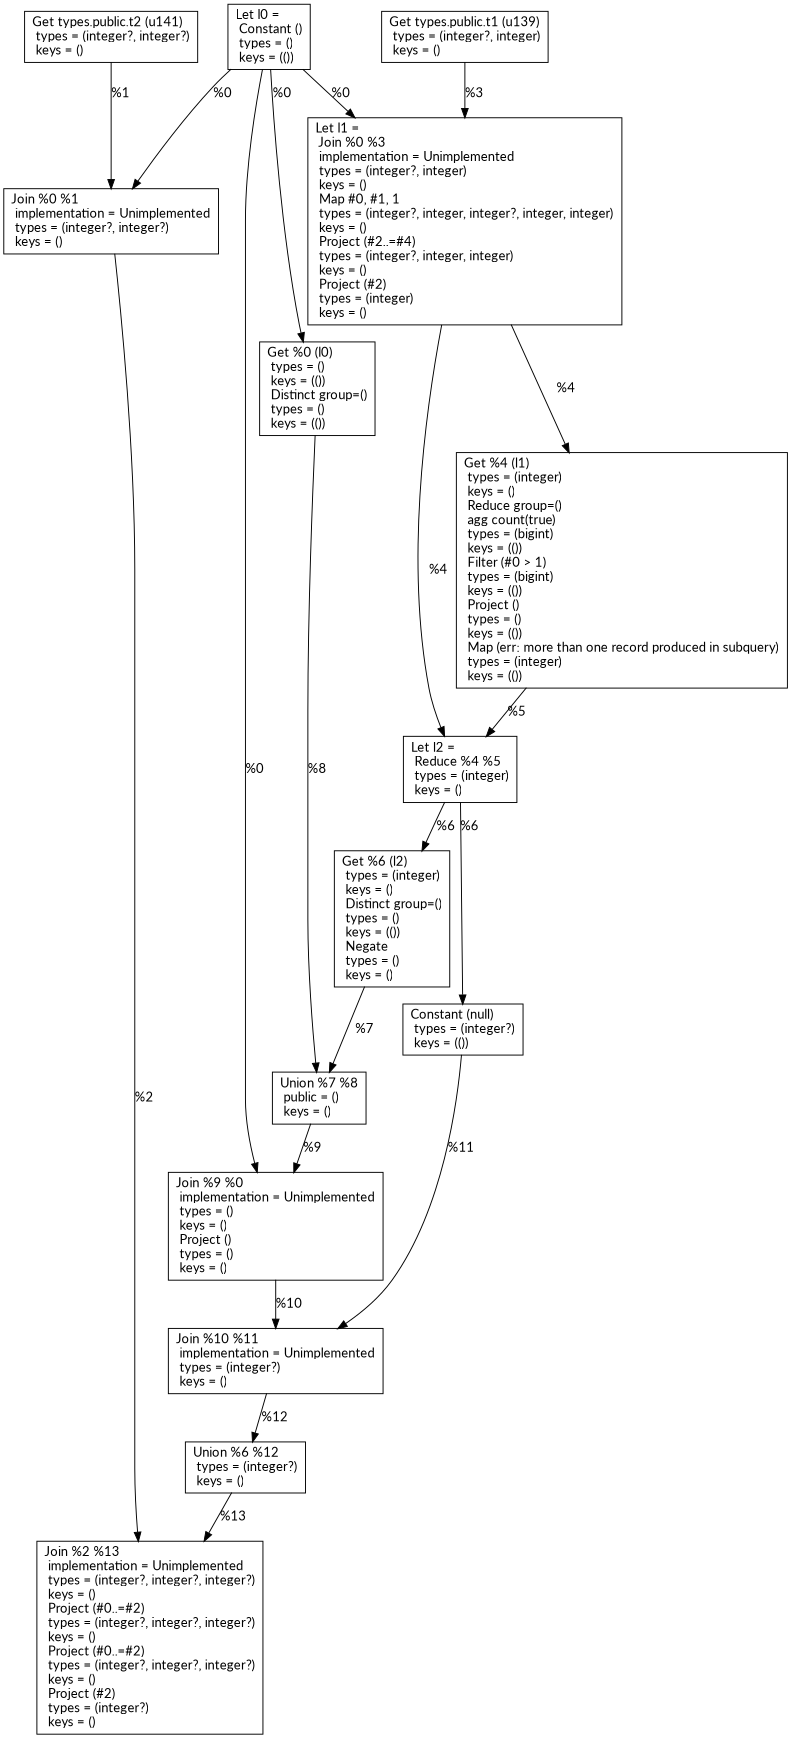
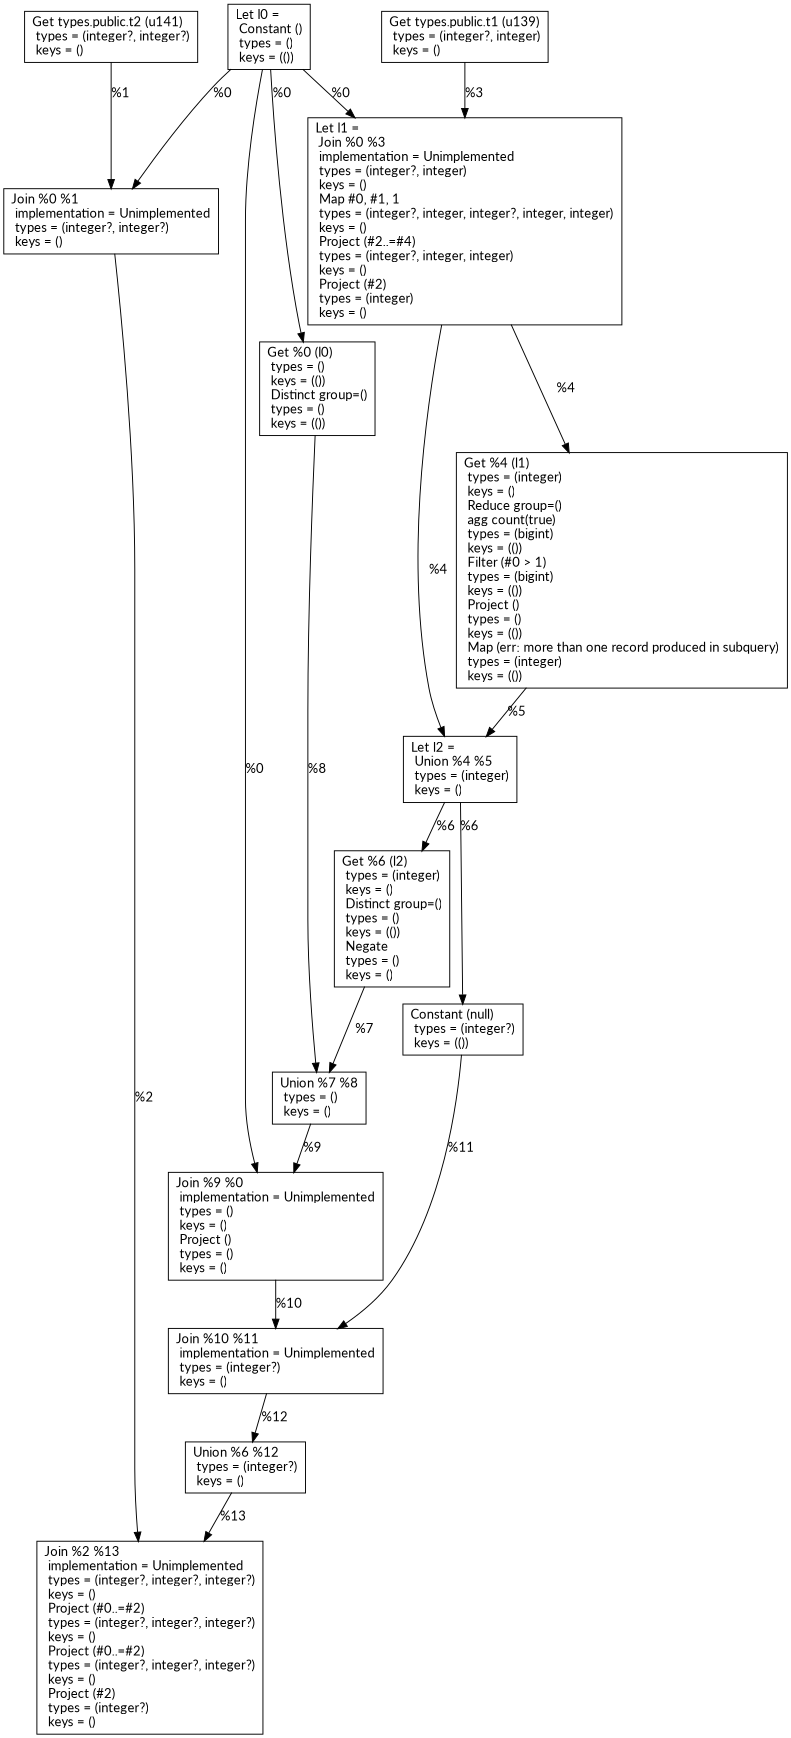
(460, 769) -> (460, 769)
(319, 1098) -> (319, 1098)
